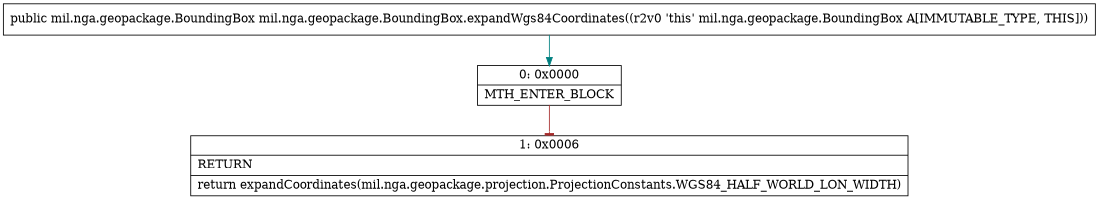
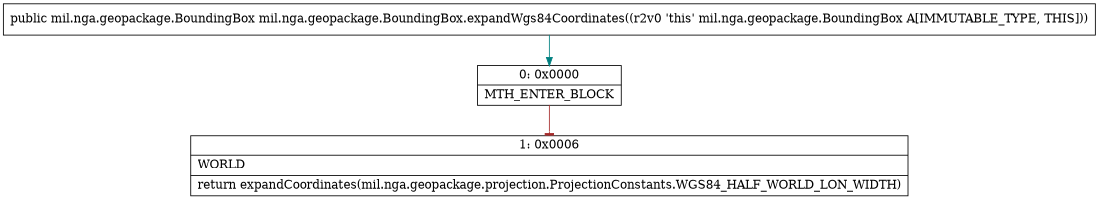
(225, 165) -> (222, 165)
